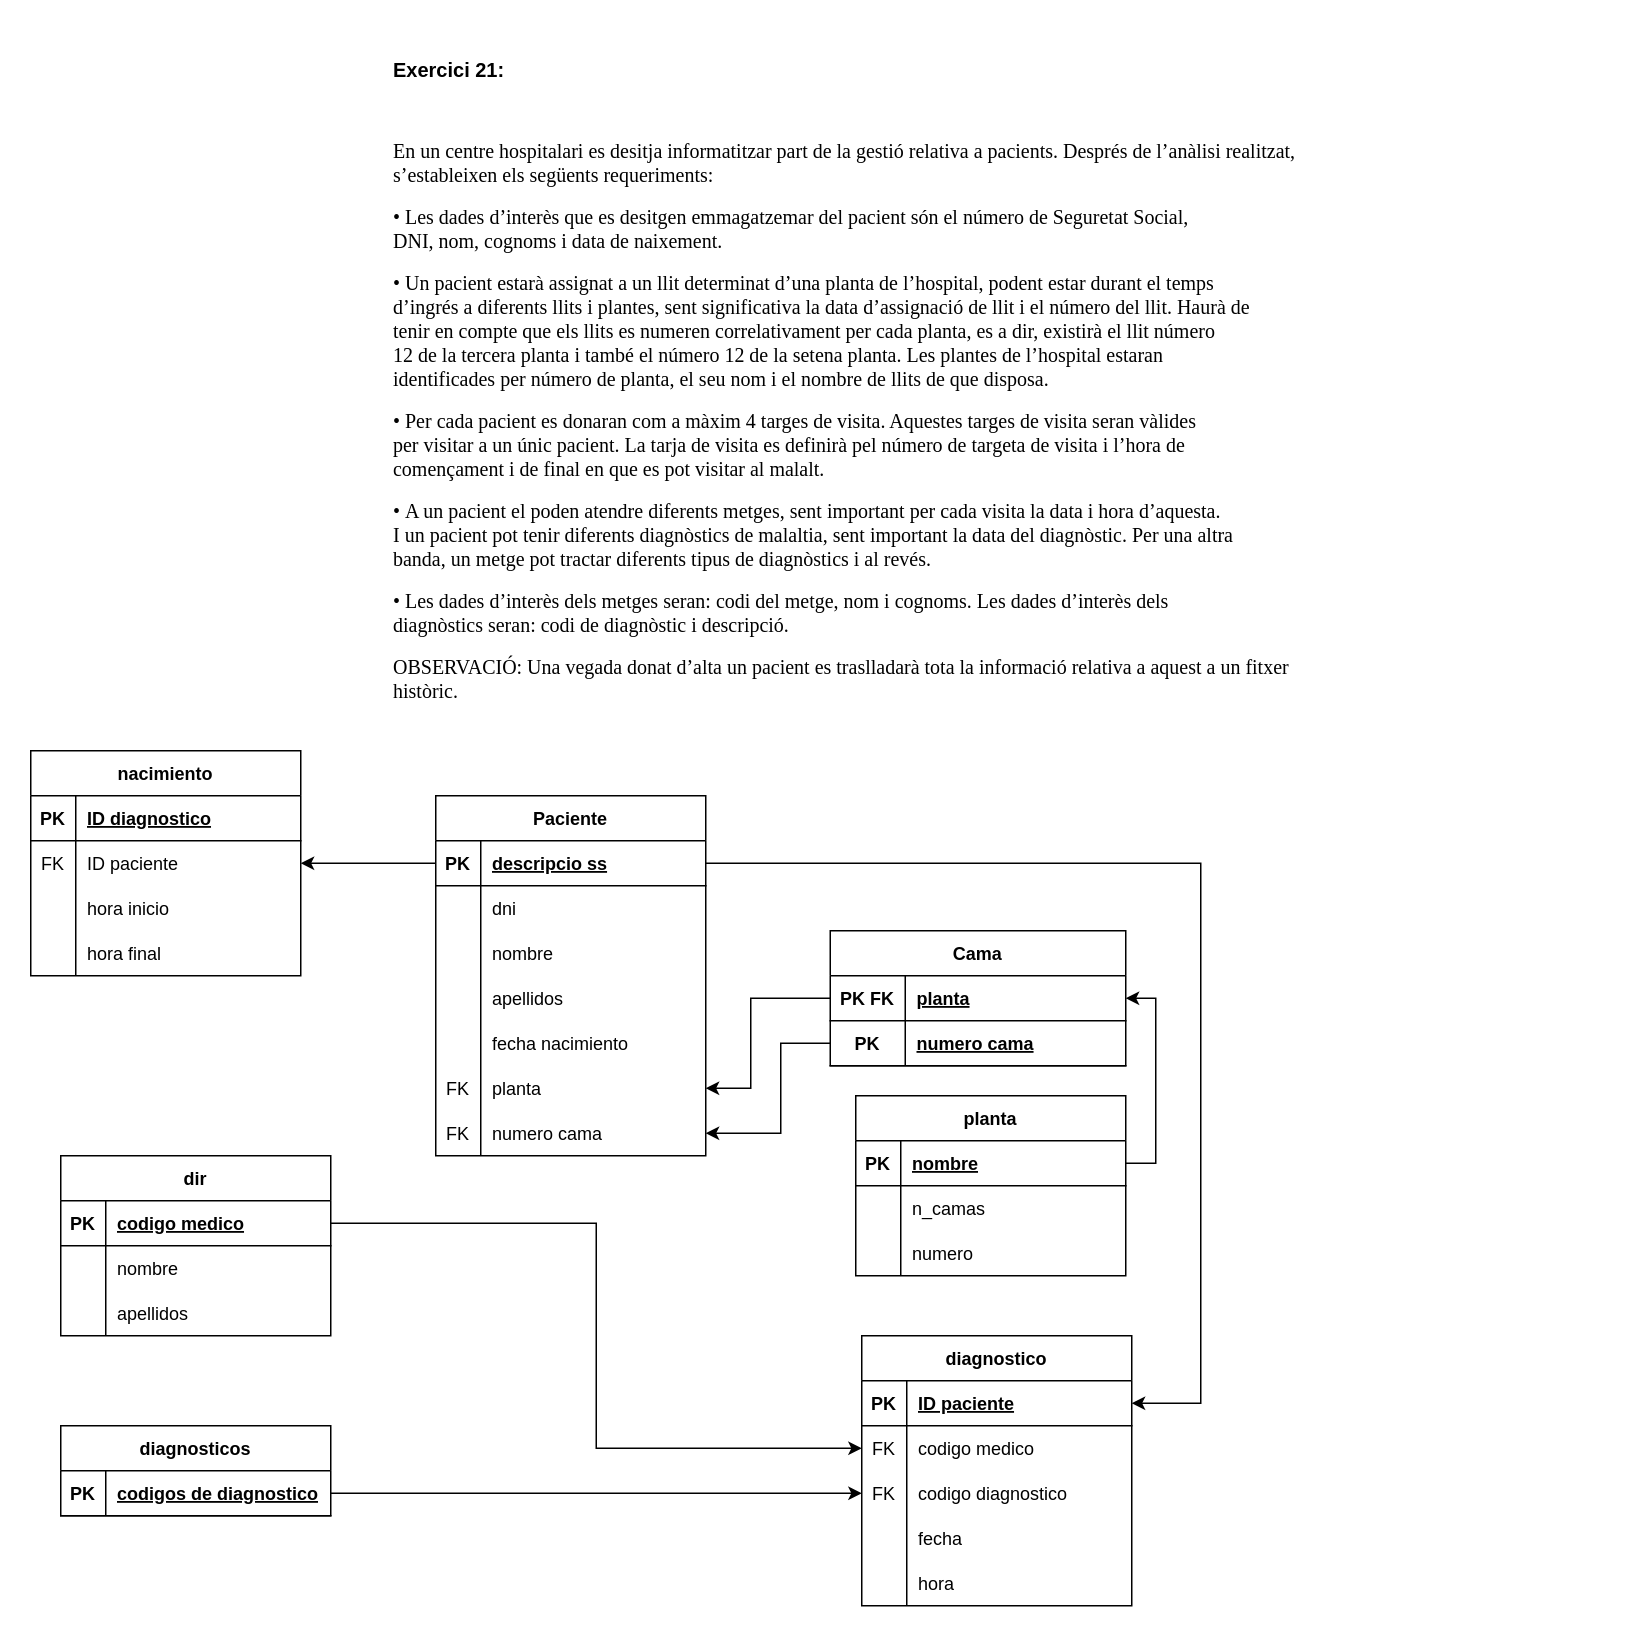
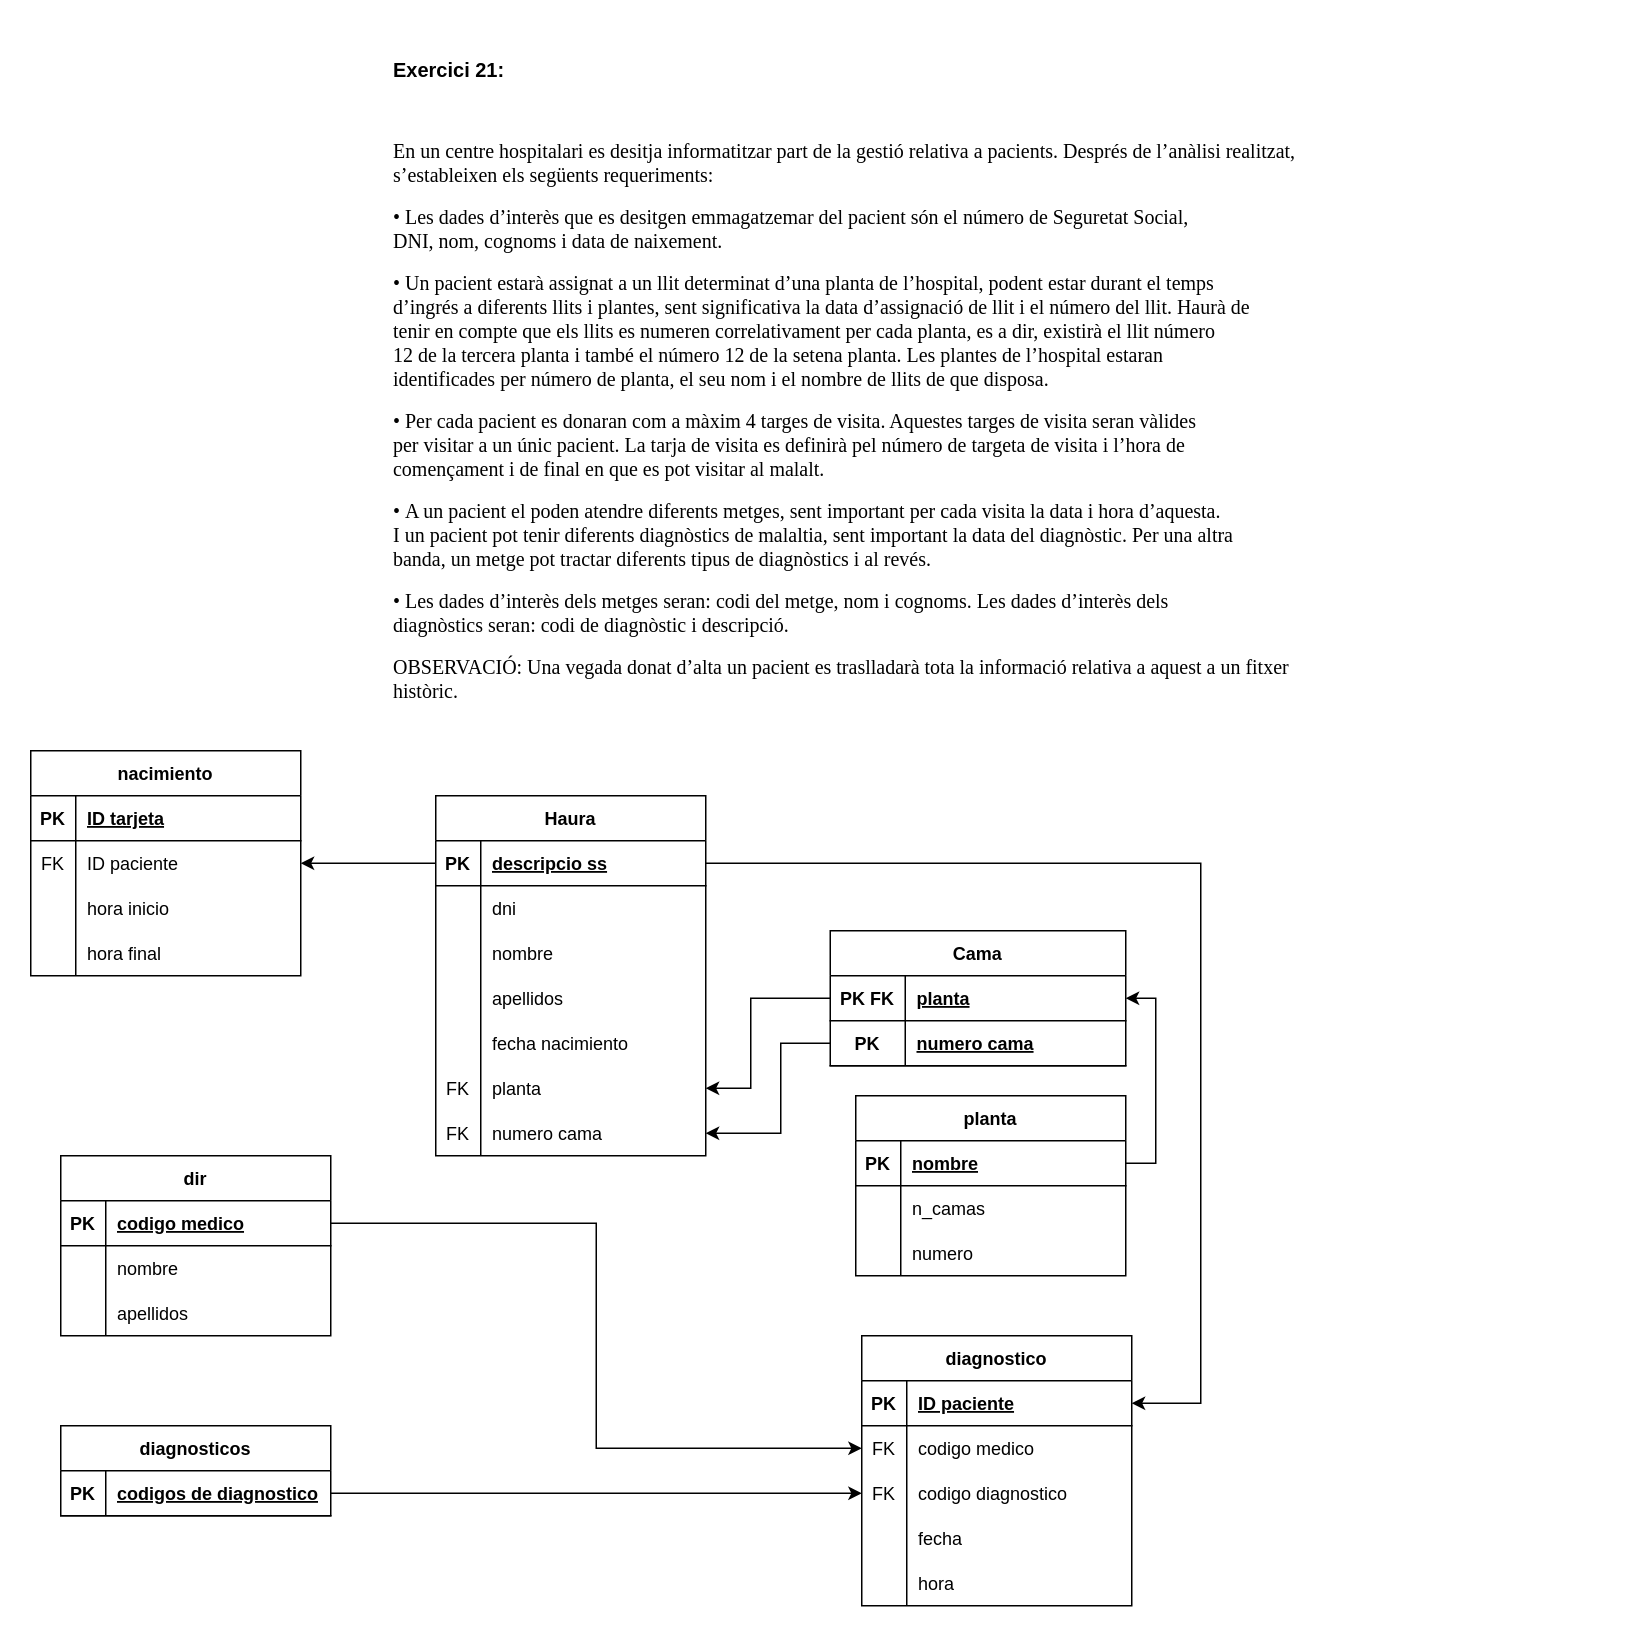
(151, 819) -> (135, 819)
(570, 819) -> (570, 819)
